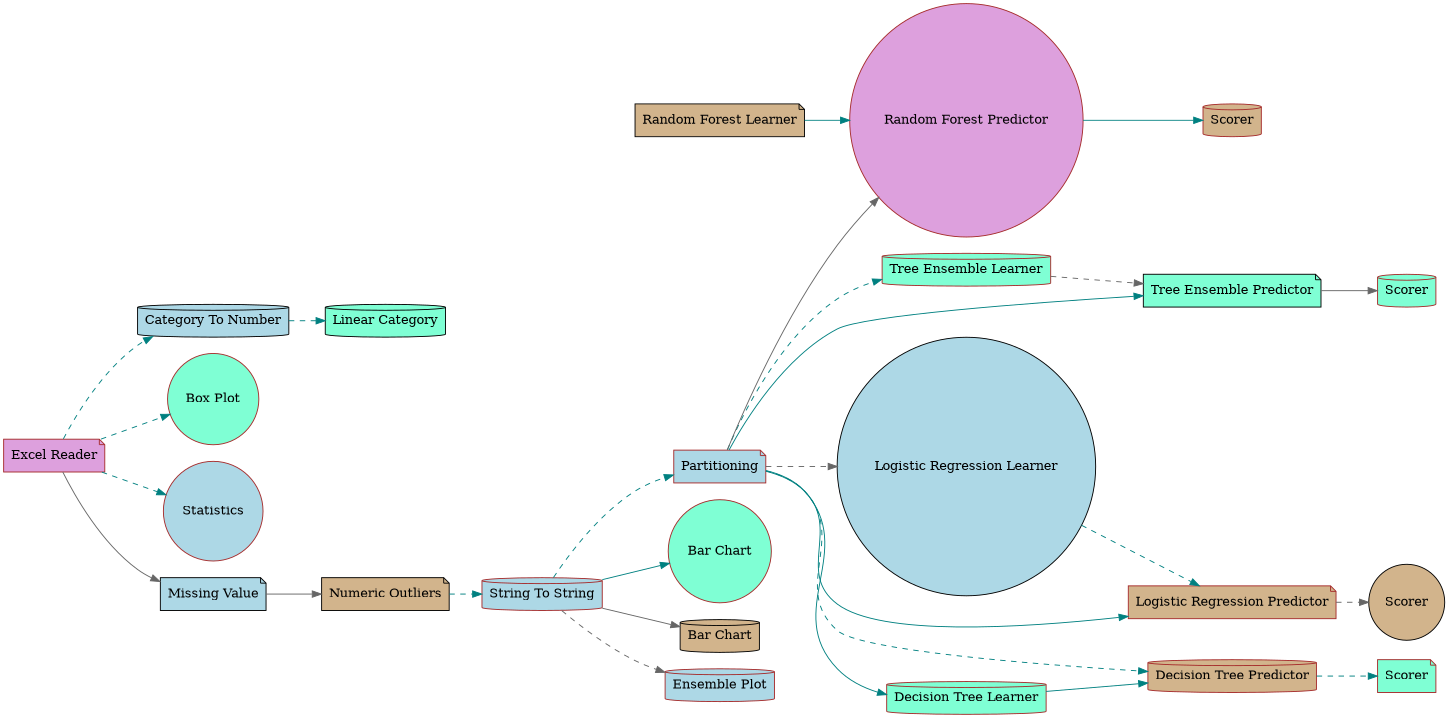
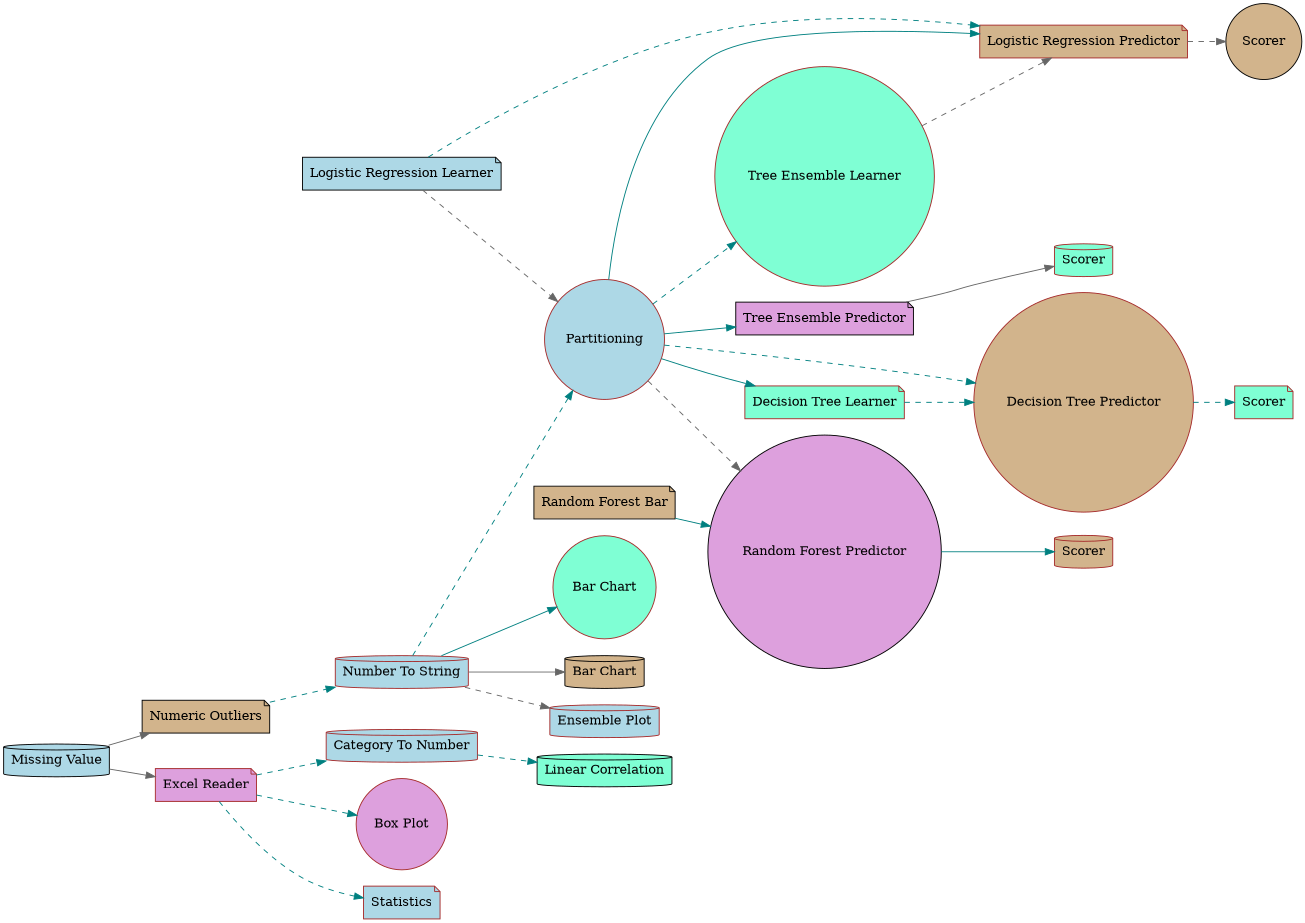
(720, 120) -> (605, 503)
(966, 120) -> (825, 552)
(966, 270) -> (825, 176)
(1092, 280) -> (983, 94)
(1232, 291) -> (825, 319)
(213, 321) -> (402, 746)
(385, 321) -> (605, 770)
(789, 321) -> (691, 423)
(213, 399) -> (402, 824)
(720, 467) -> (605, 339)
(797, 467) -> (487, 243)
(966, 467) -> (402, 174)
(213, 511) -> (402, 903)
(100, 531) -> (128, 772)
(213, 594) -> (56, 760)
(542, 594) -> (402, 672)
(1232, 676) -> (1084, 402)
(1092, 688) -> (934, 402)
(966, 698) -> (825, 402)
